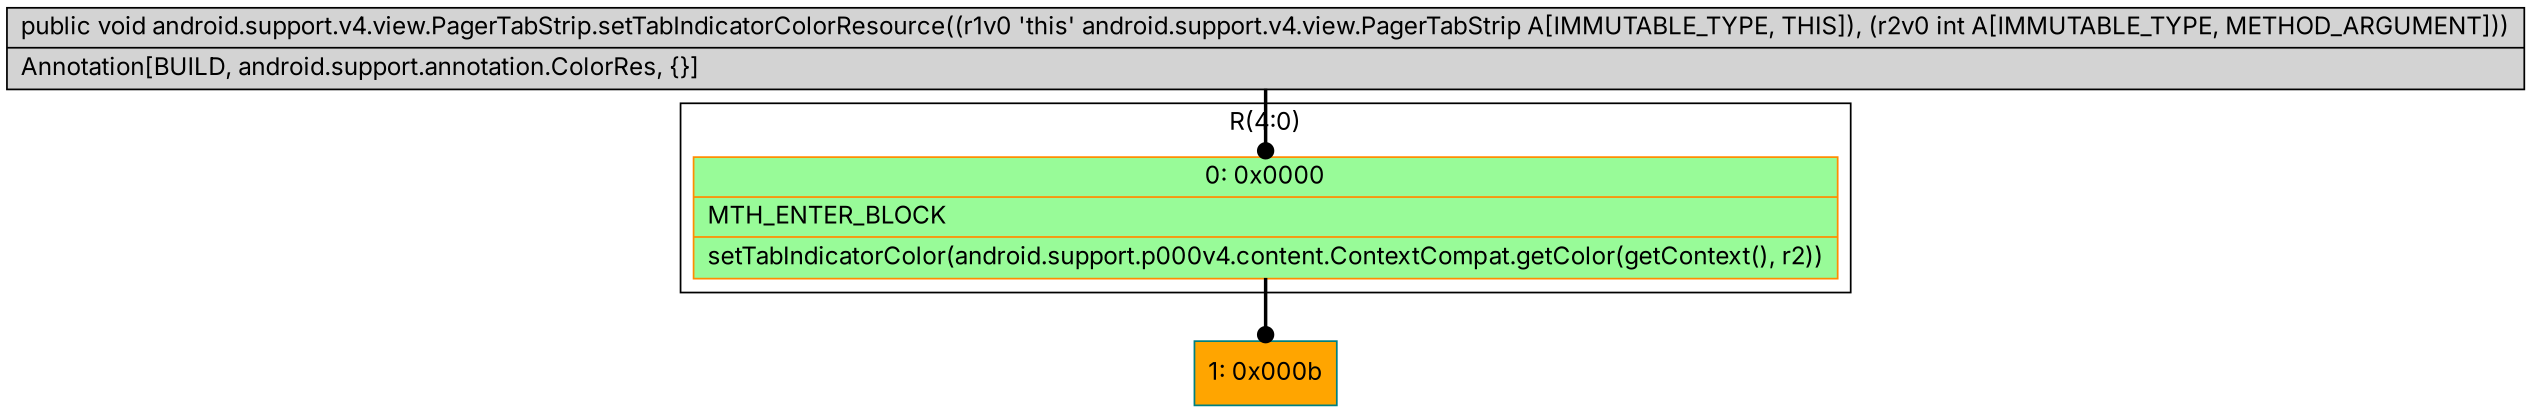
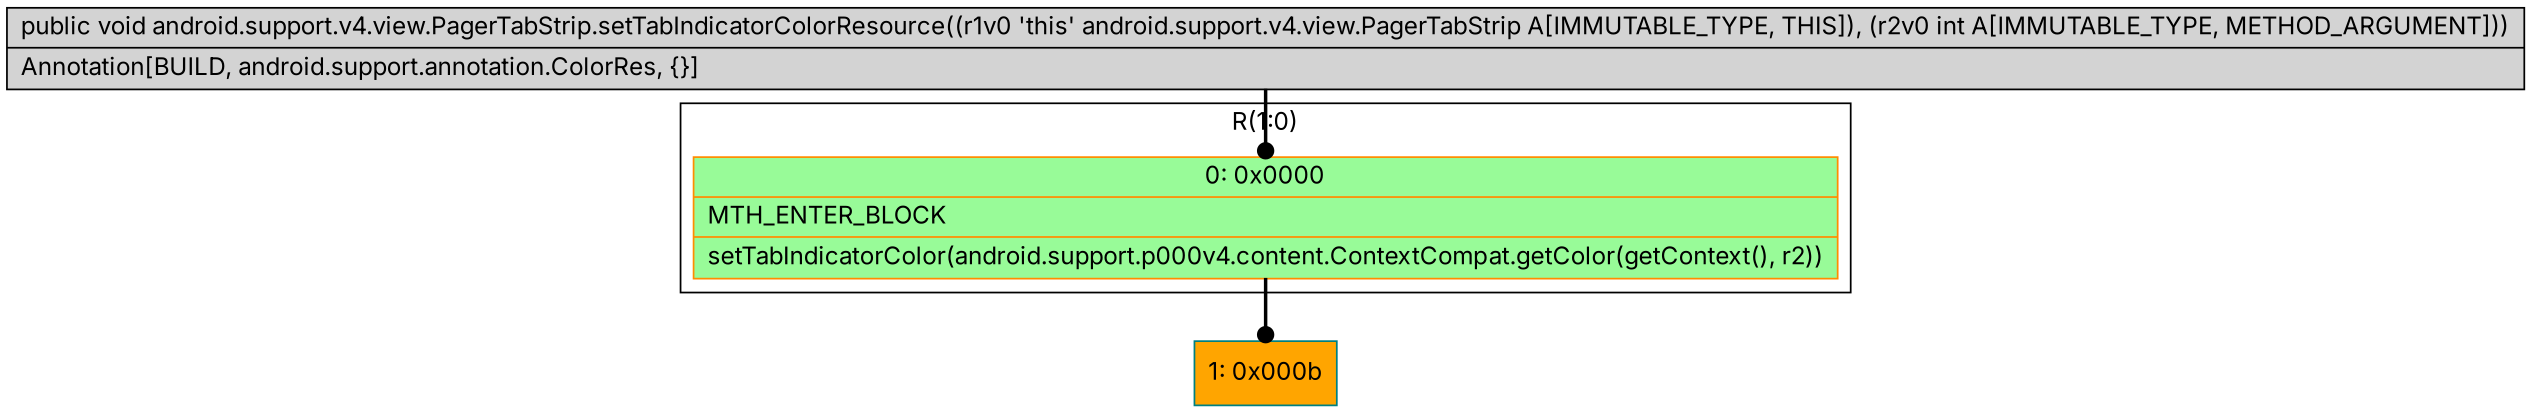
(1266, 123) -> (1266, 123)
